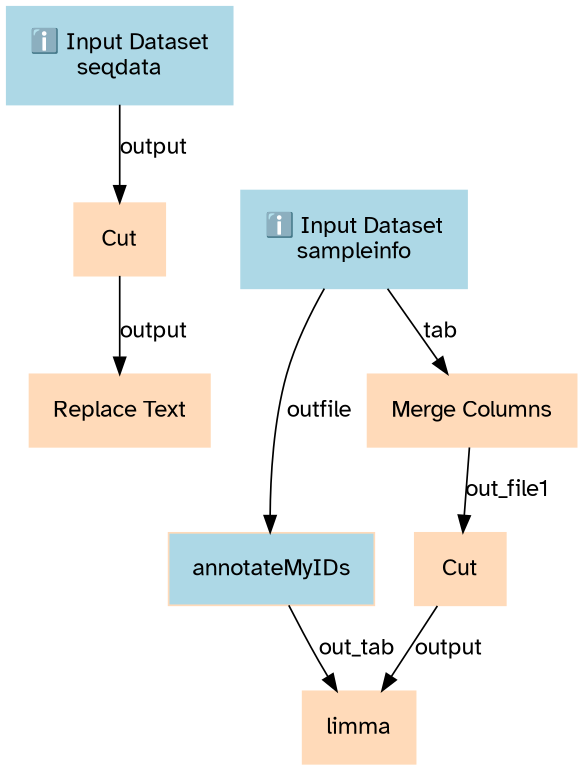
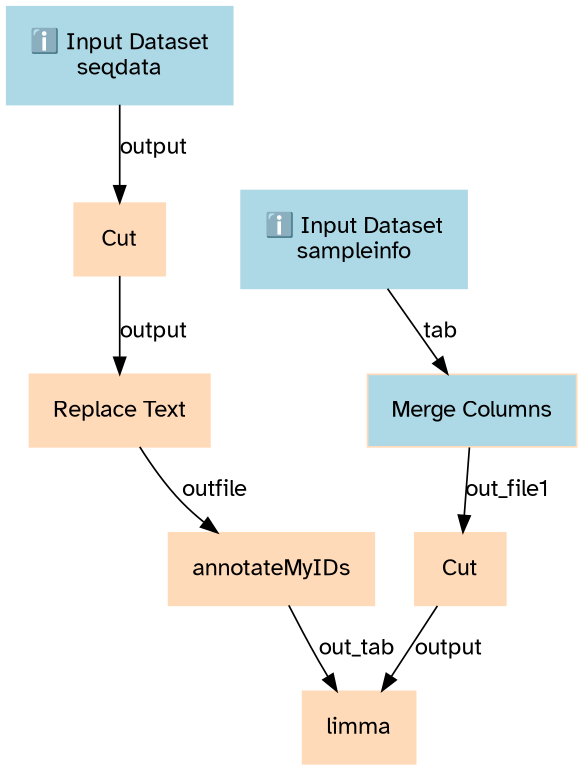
(281, 398) -> (169, 487)
(472, 411) -> (472, 411)
(271, 569) -> (271, 569)
